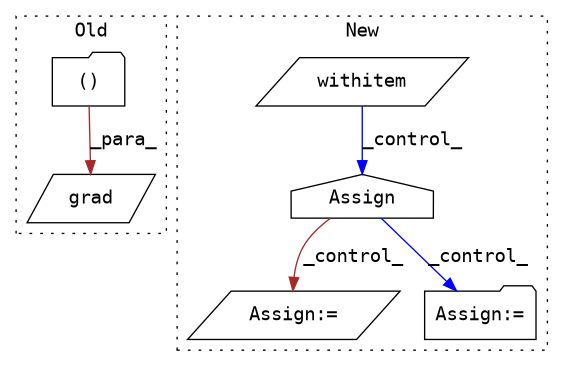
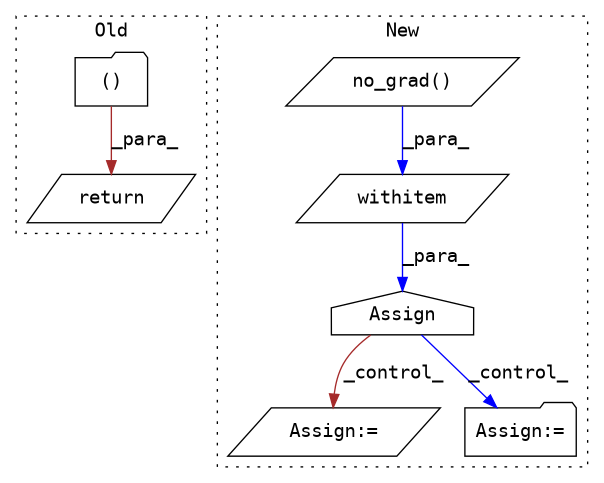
none -> (402, 82)
(413, 140) -> (436, 257)
(91, 199) -> (111, 199)
